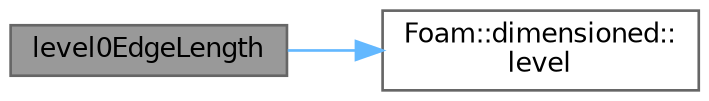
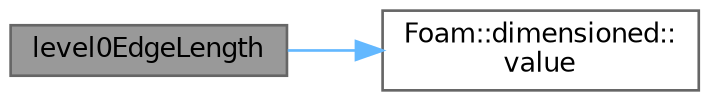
(541, 50) -> (541, 50)
